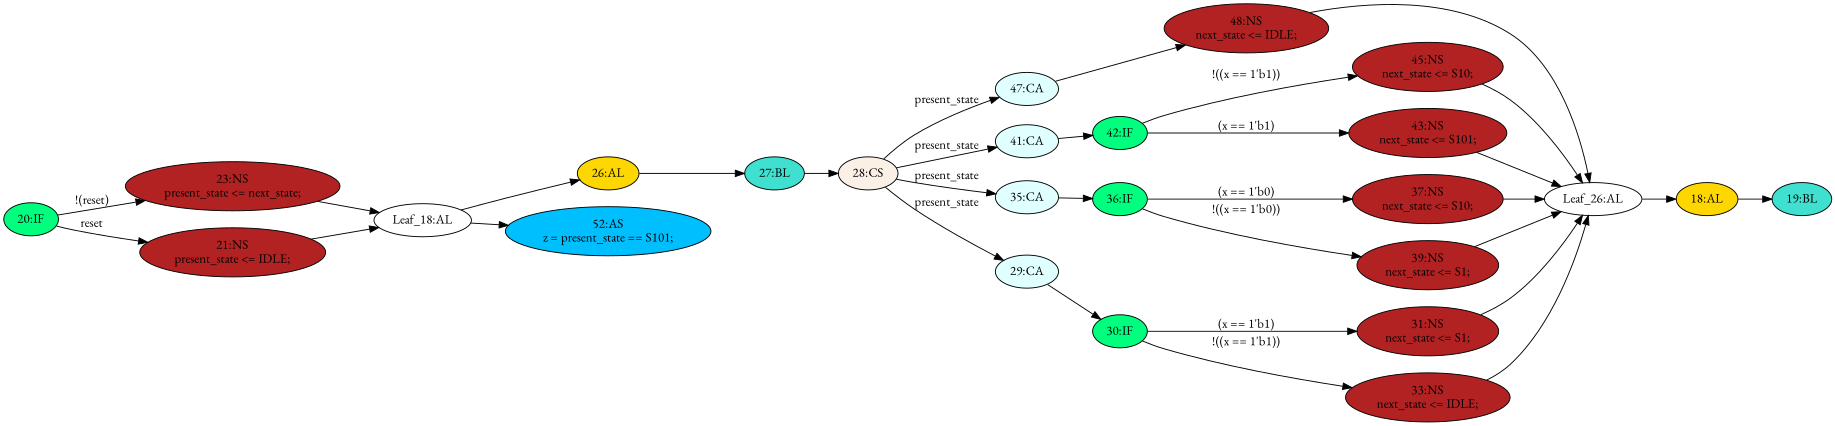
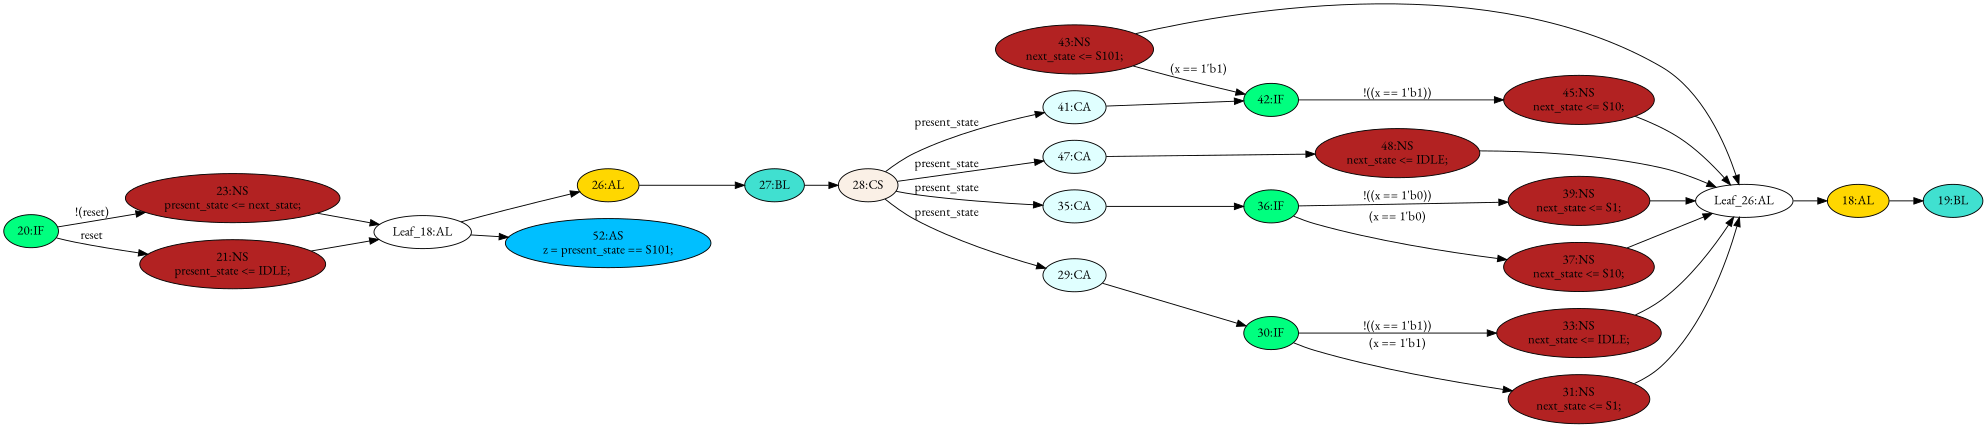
(1243, 133) -> (1185, 80)
